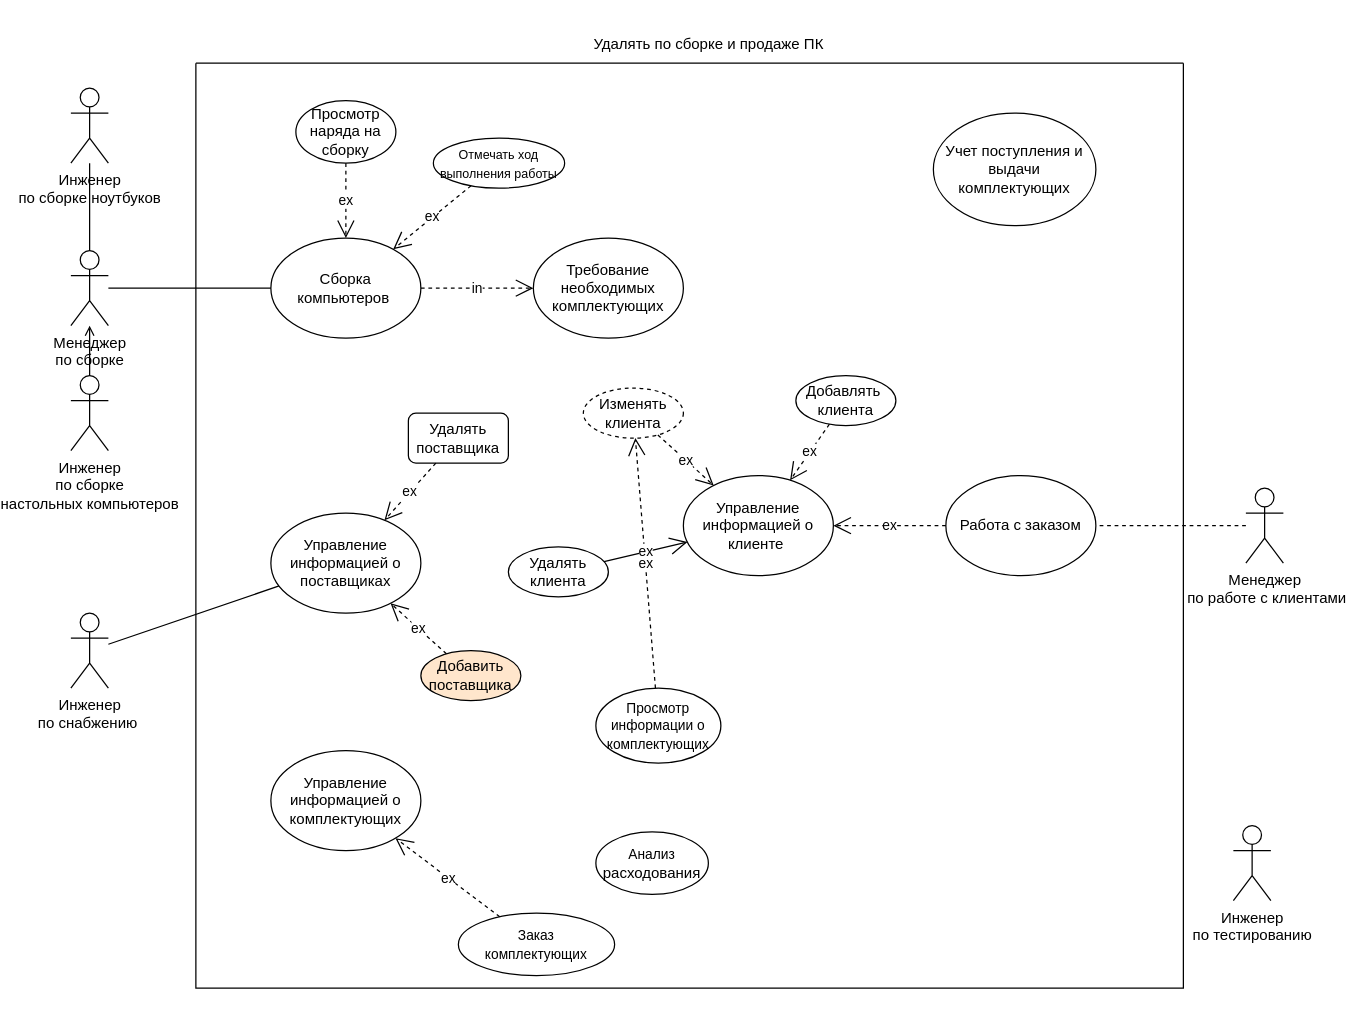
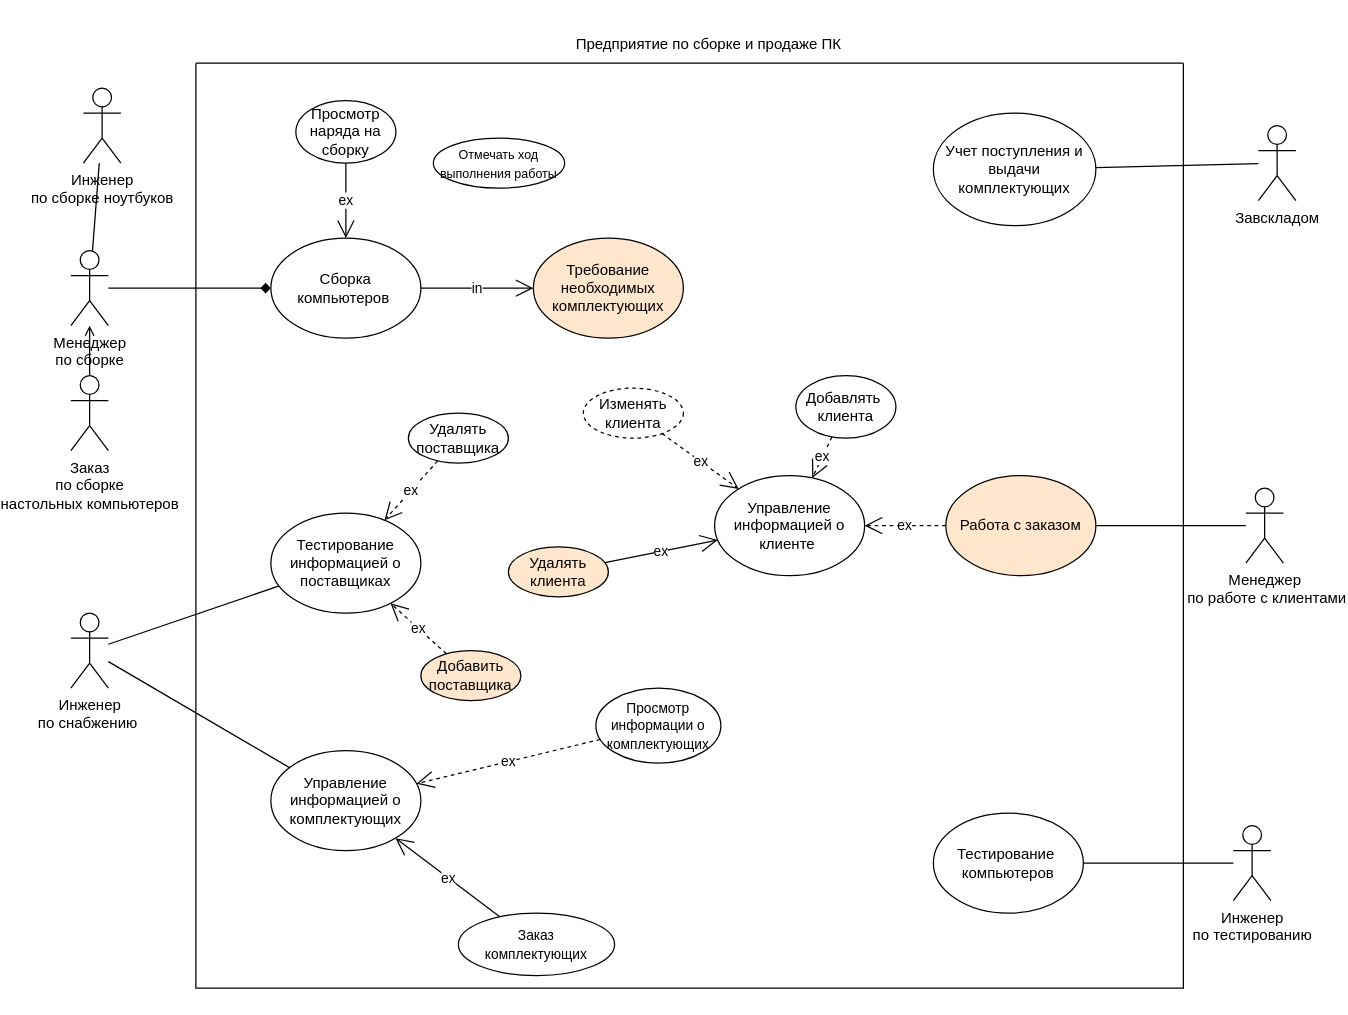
(709, 44) -> (709, 44)
(89, 126) -> (102, 126)
none -> (1277, 163)
none -> (1177, 166)
(346, 179) -> (346, 179)
(433, 216) -> none
(265, 288) -> (260, 288)
(447, 288) -> (447, 288)
(608, 288) -> (608, 288)
(846, 401) -> (846, 407)
(458, 438) -> (458, 438)
(90, 486) -> (90, 486)
(758, 526) -> (789, 526)
(1021, 526) -> (1021, 526)
(1170, 526) -> (1170, 526)
(346, 563) -> (346, 563)
(645, 565) -> (509, 761)
(558, 572) -> (558, 572)
none -> (198, 714)
(420, 857) -> (420, 857)
(652, 863) -> none
none -> (1008, 863)
none -> (1158, 863)
